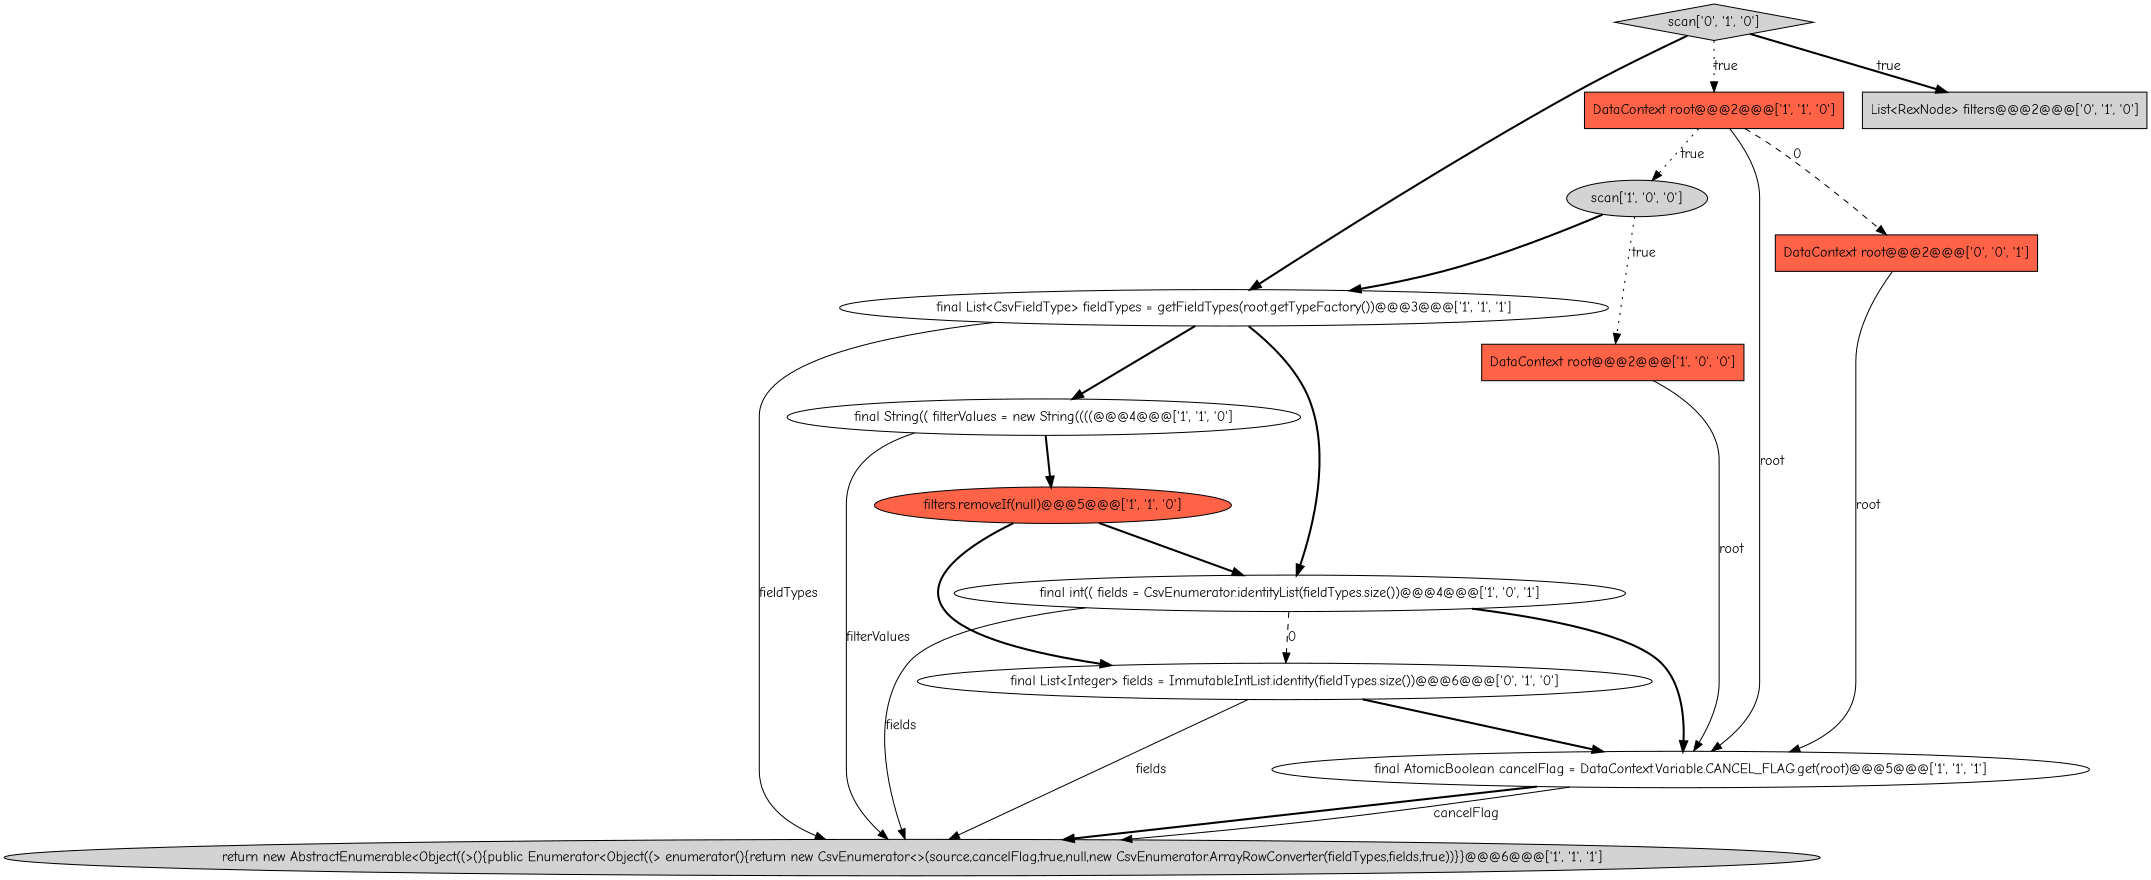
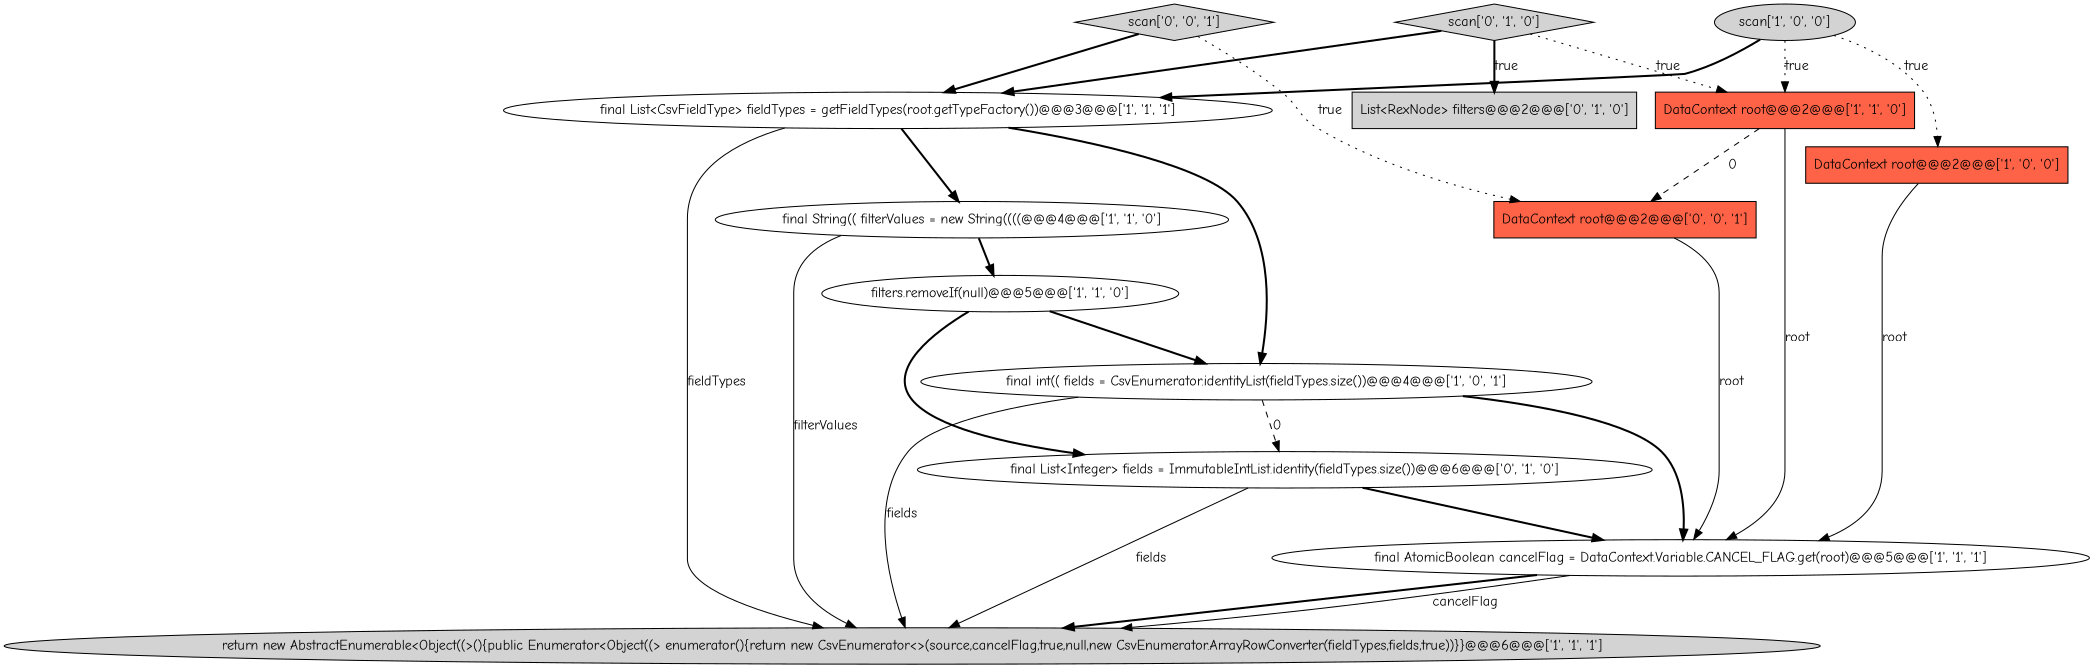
none -> (1174, 22)
(1679, 151) -> (1785, 61)
(1053, 505) -> (1000, 294)
